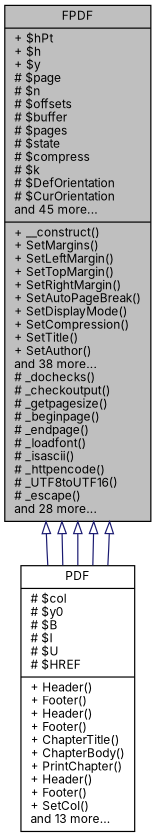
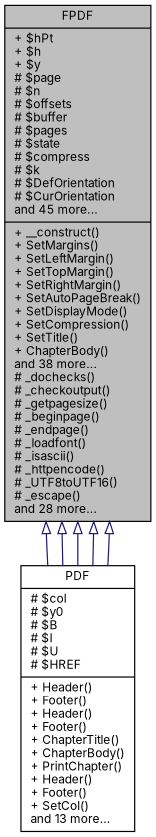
(53, 351) -> (62, 351)
